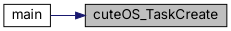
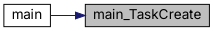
(156, 16) -> (147, 16)
